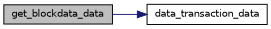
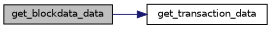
(207, 14) -> (207, 14)
